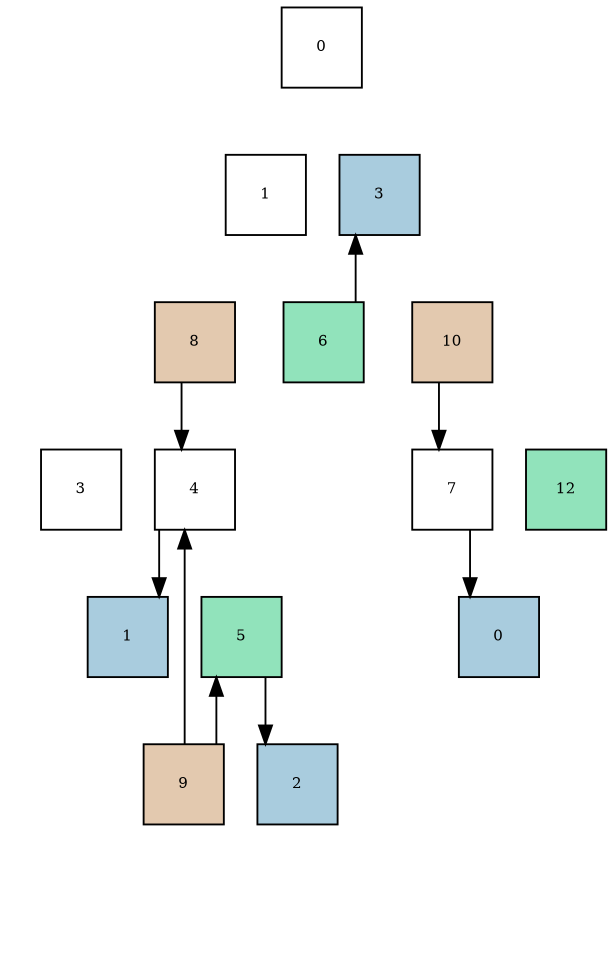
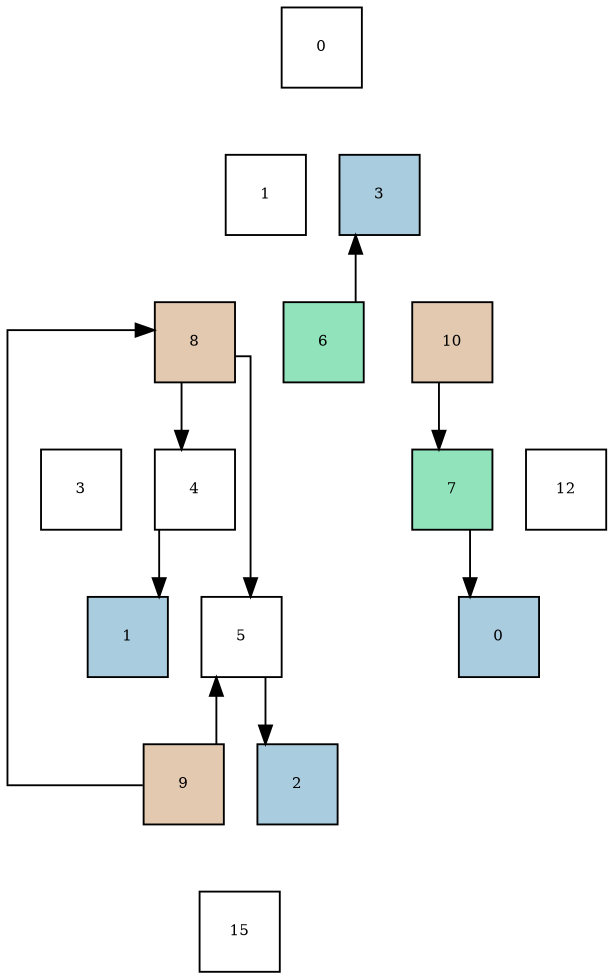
none -> (251, 460)
(452, 490) -> (452, 490)
(566, 490) -> (566, 490)
(242, 637) -> (242, 637)
(185, 646) -> (7, 561)
none -> (240, 932)
